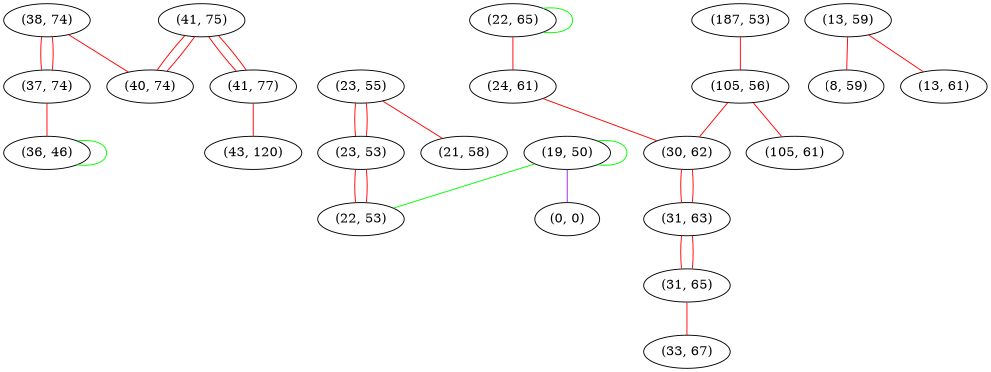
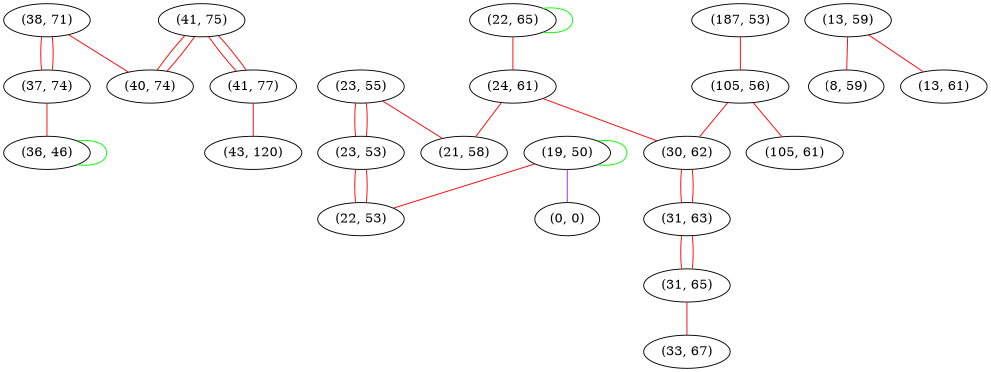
(47, 20) -> (47, 20)
none -> (488, 120)
(464, 186) -> (464, 186)
